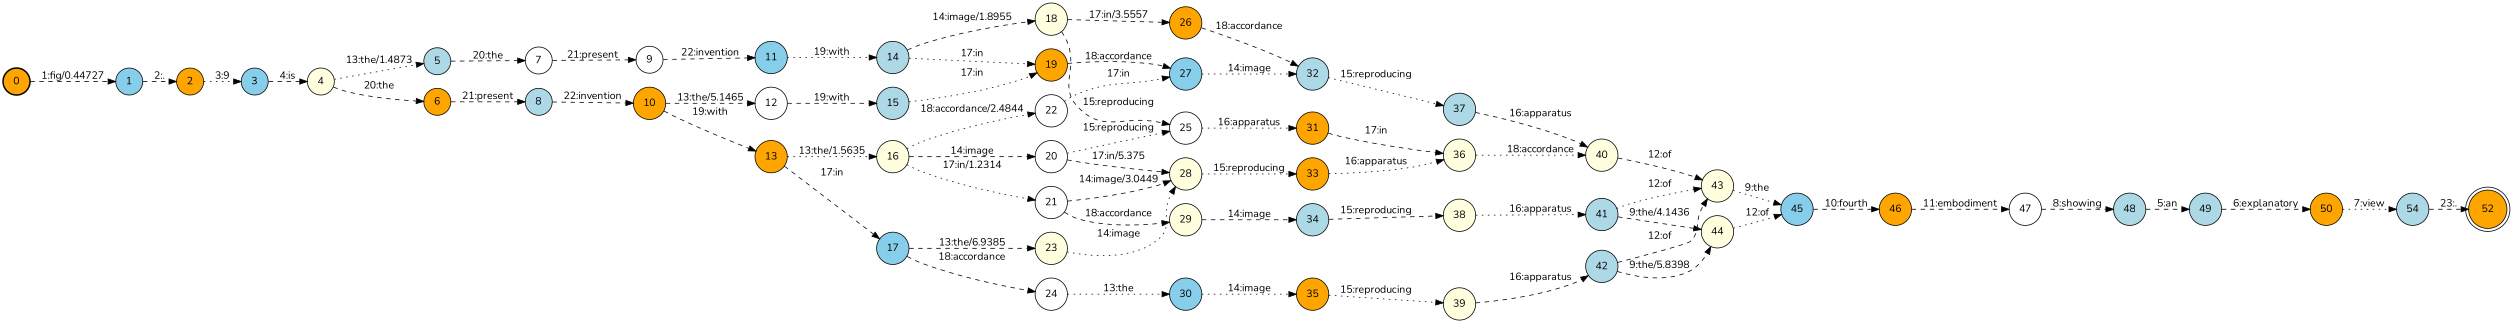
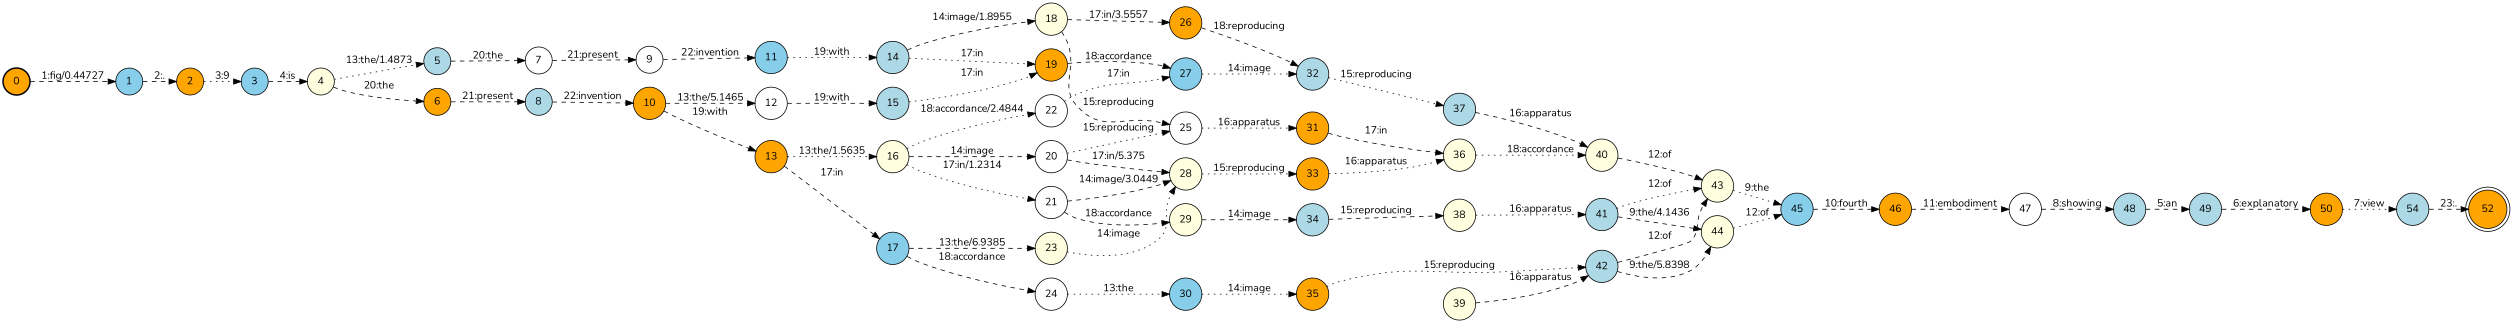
(1249, 26) -> (1249, 26)
(1382, 299) -> (1452, 272)
